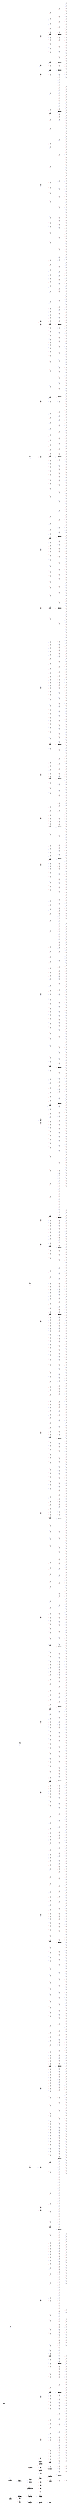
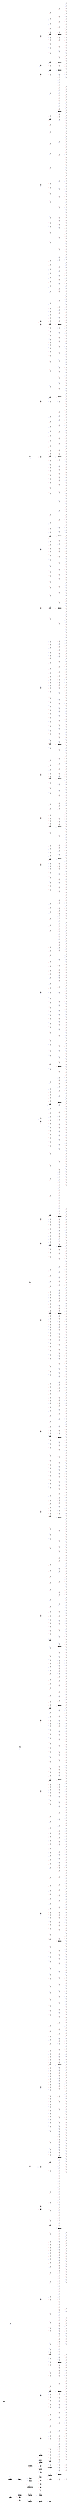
(40, 2459) -> (40, 2456)
